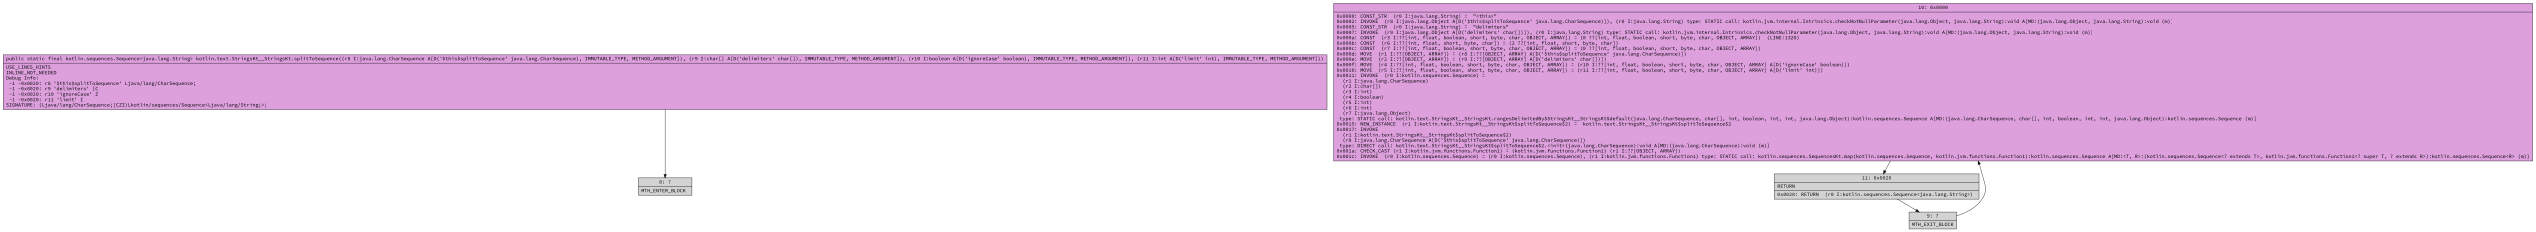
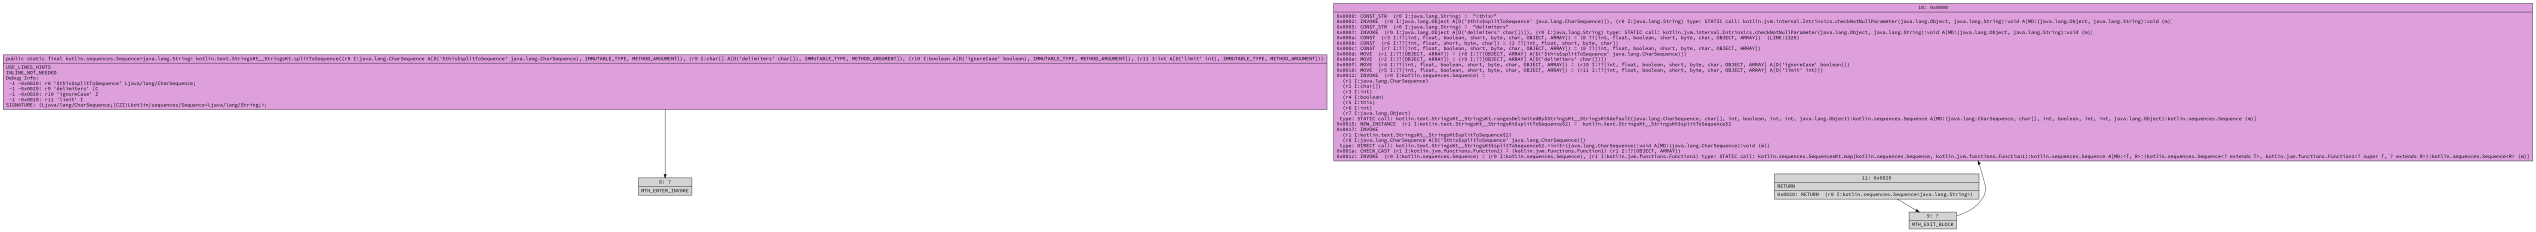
(1355, 103) -> (1356, 103)
(1888, 166) -> none
(664, 191) -> (665, 191)
